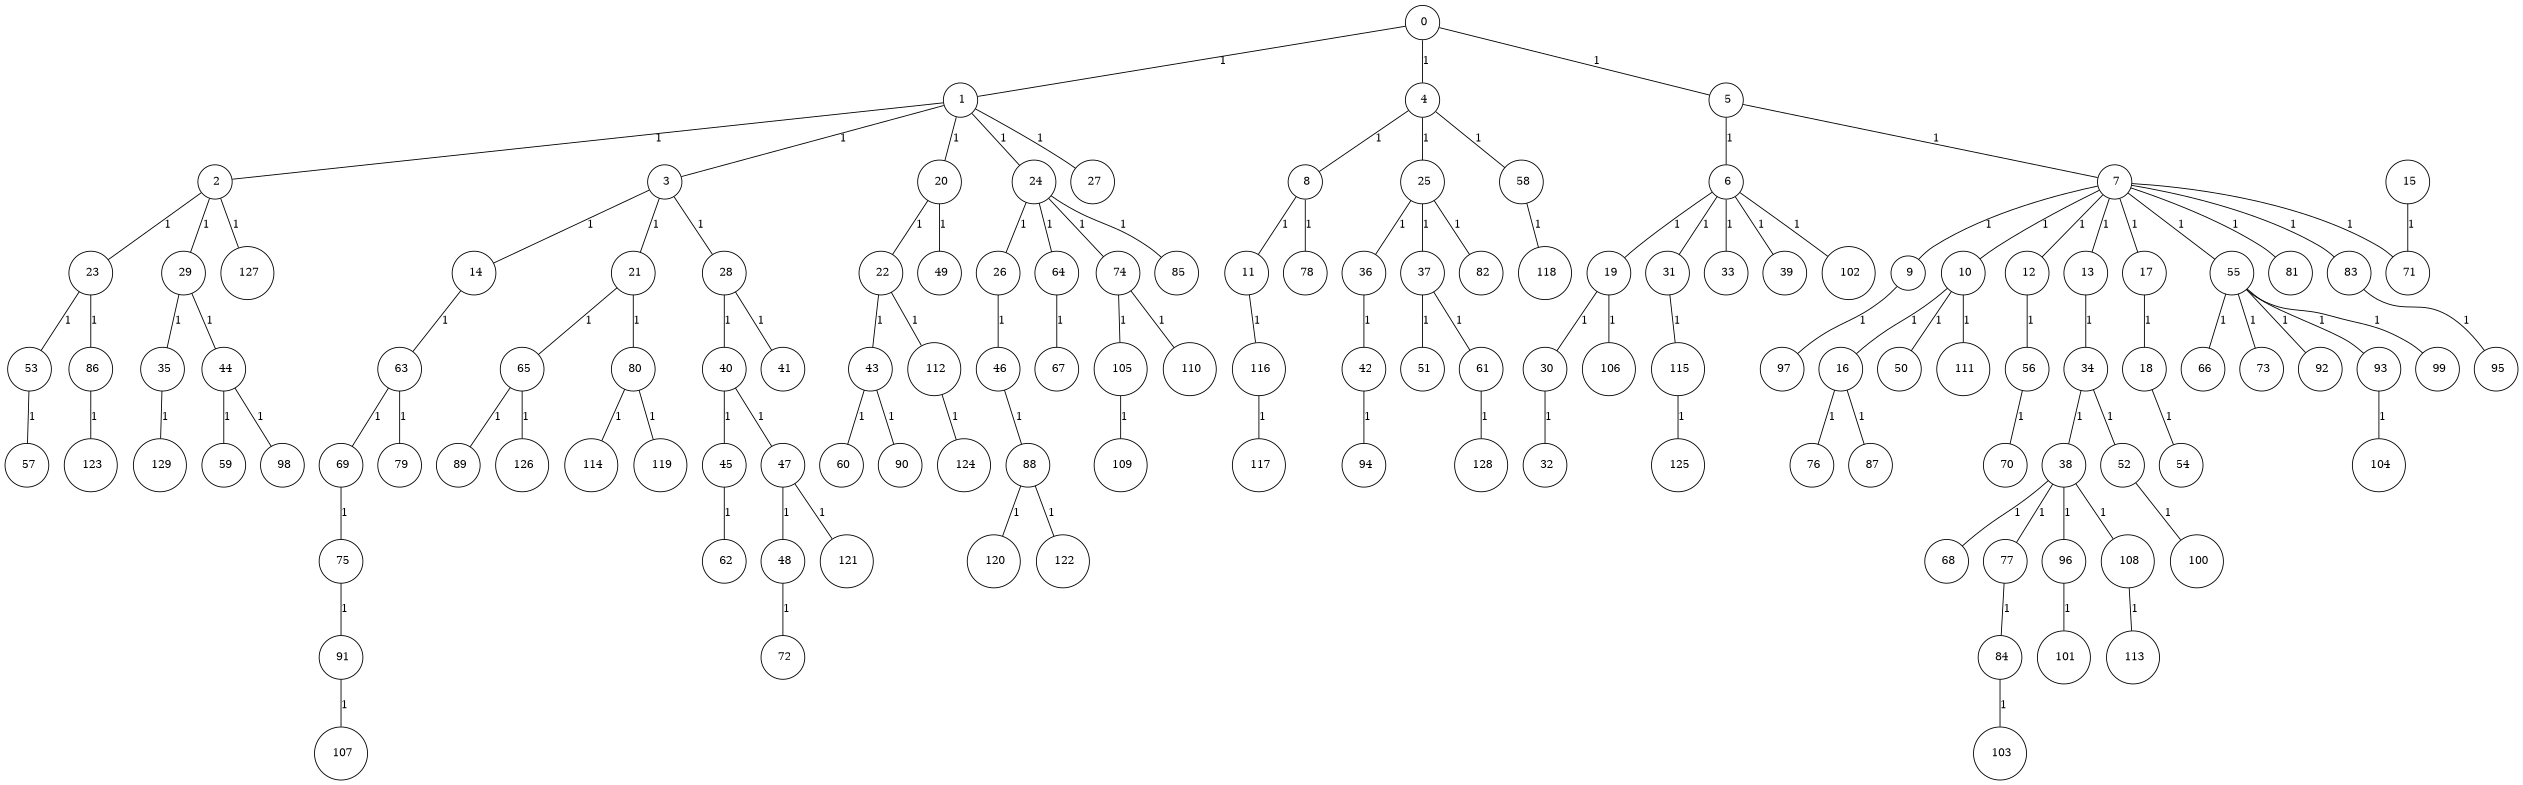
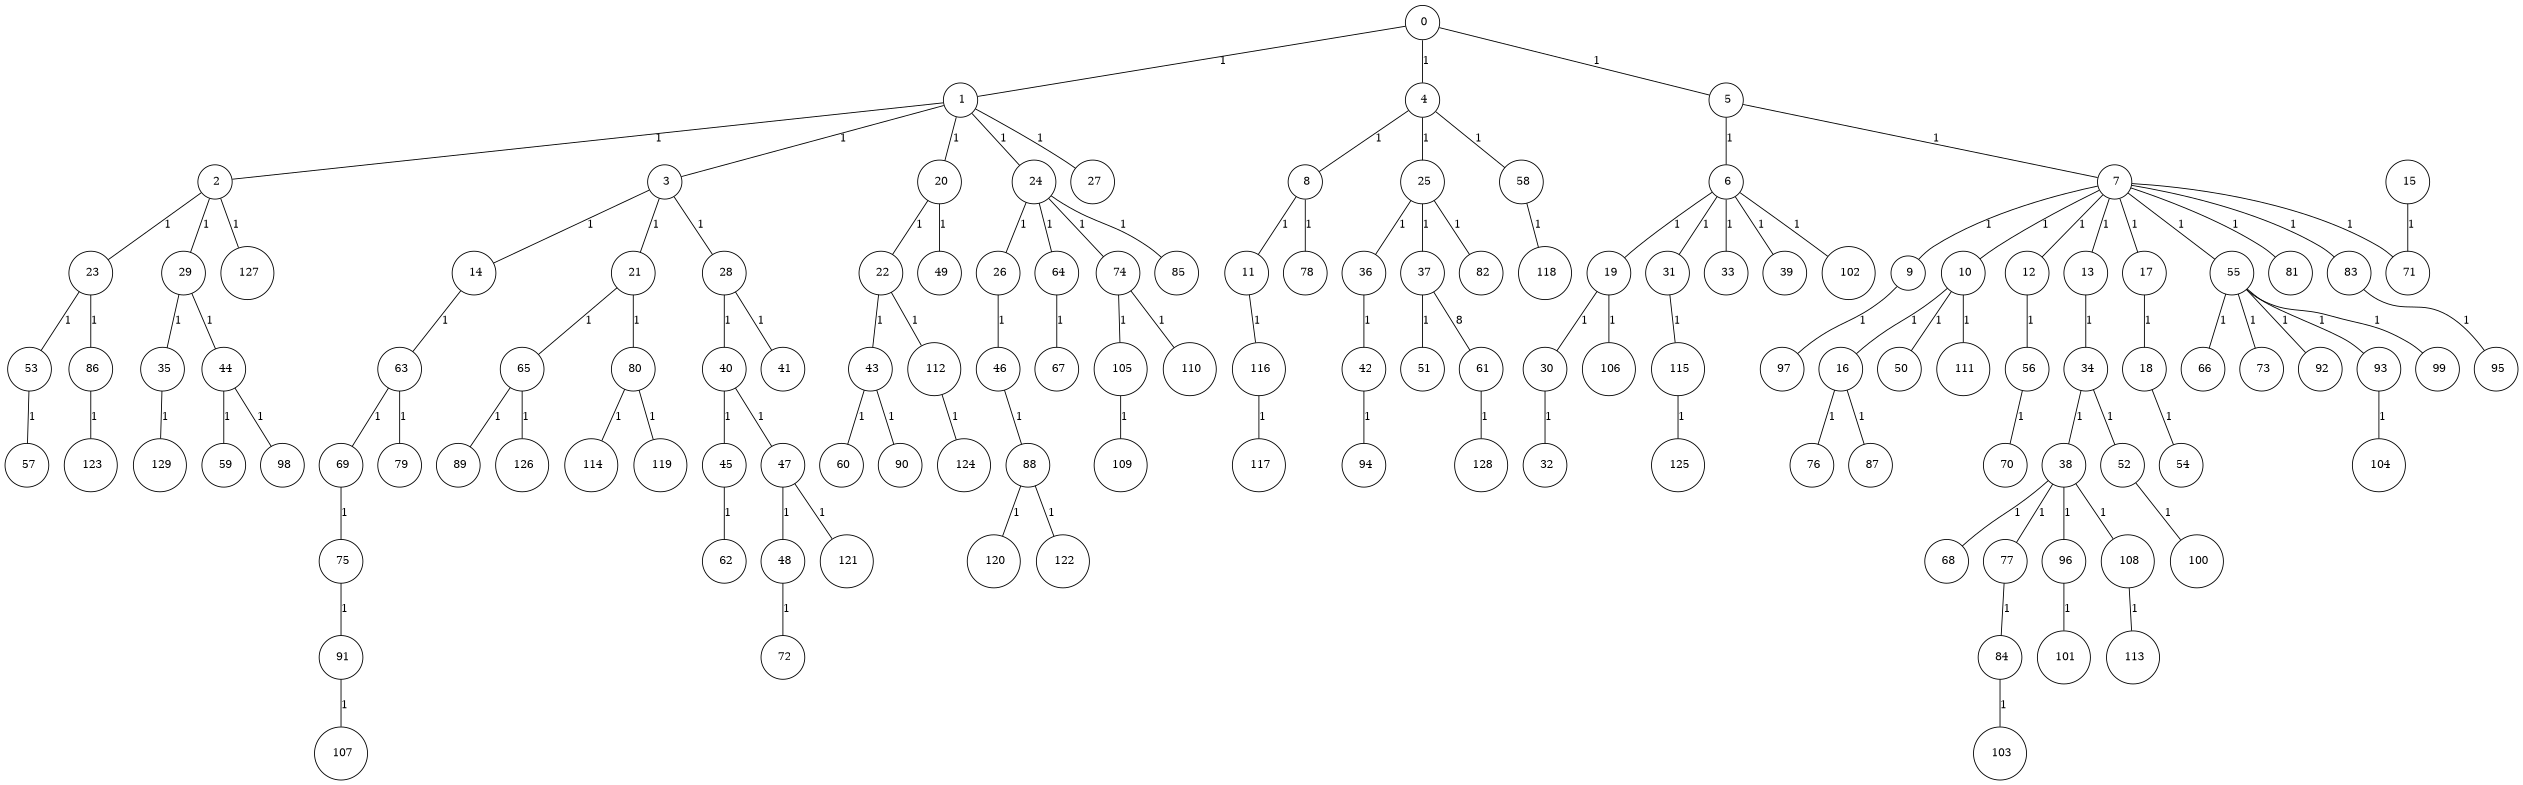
(1459, 321) -> (1459, 321)
